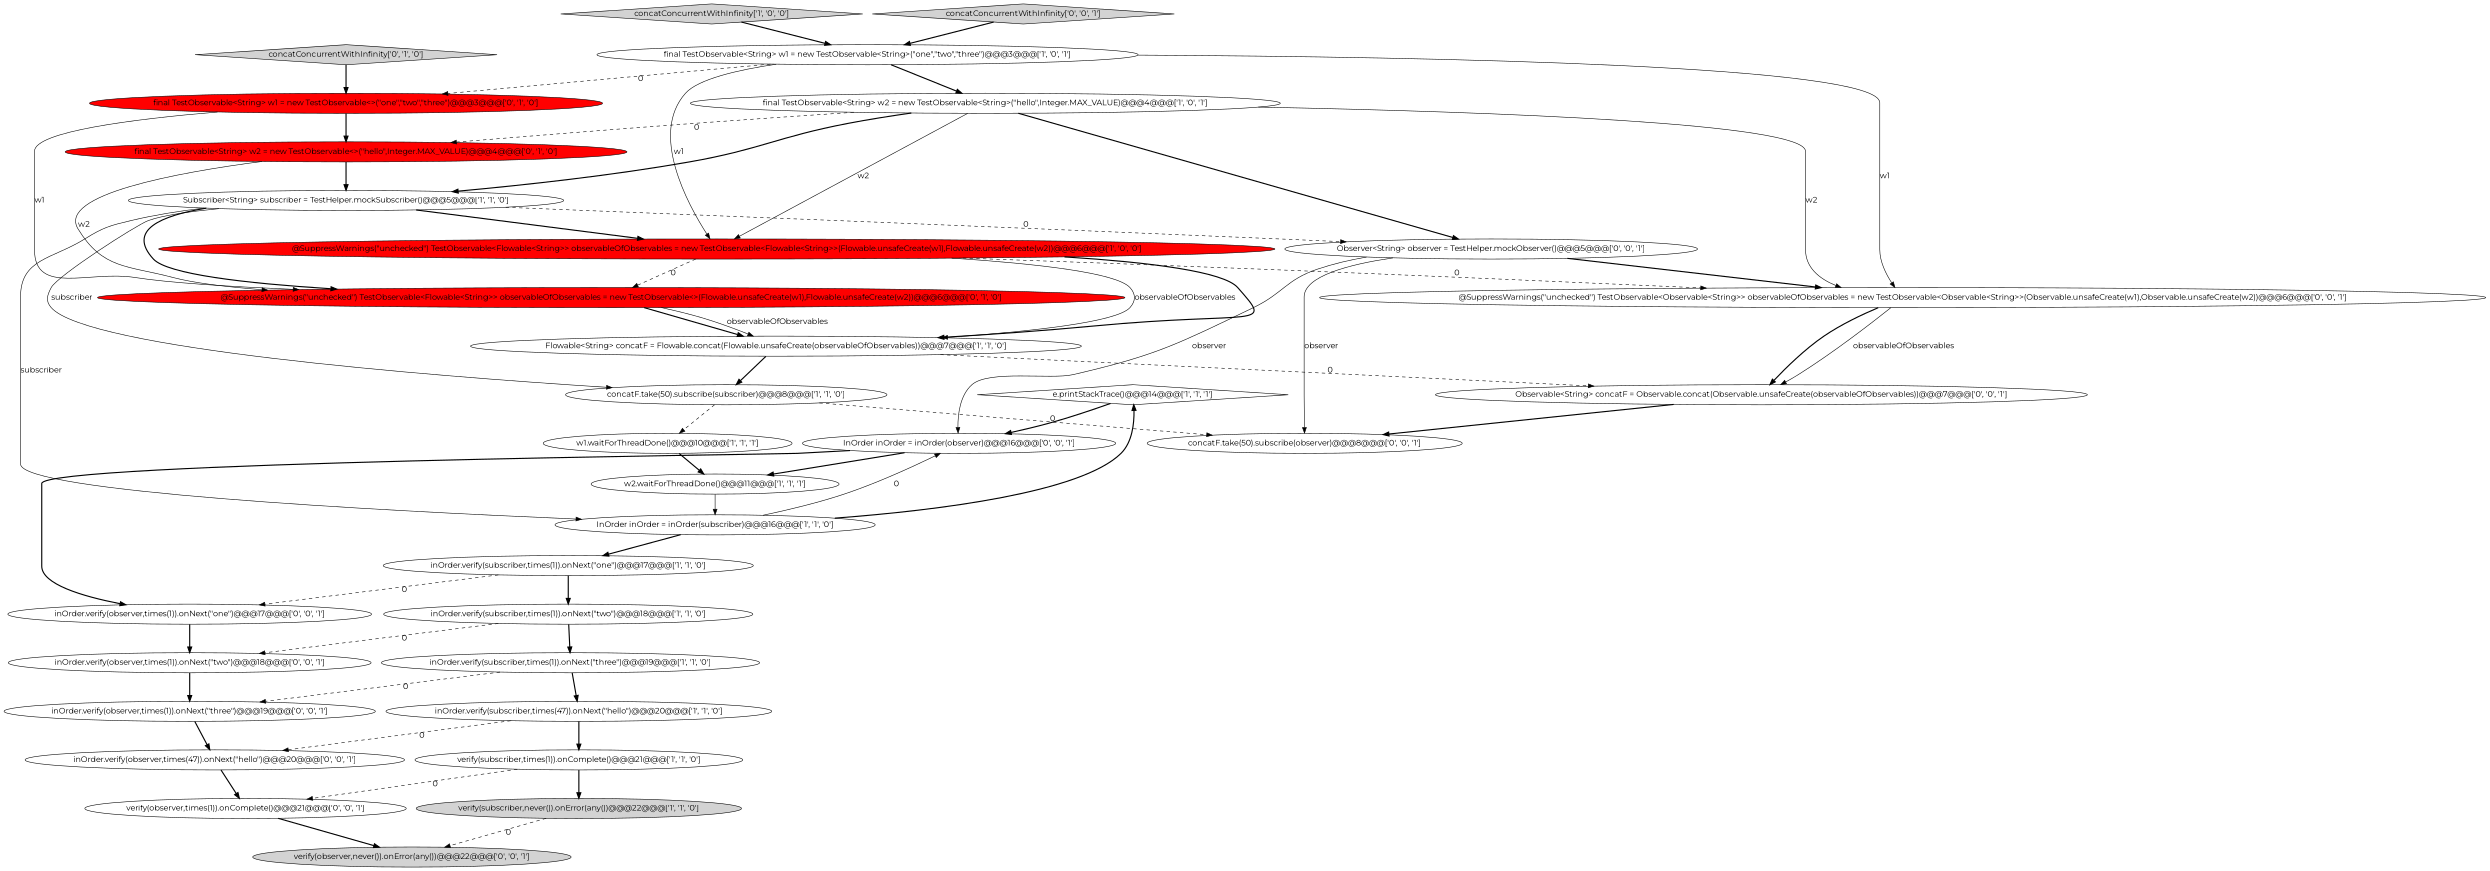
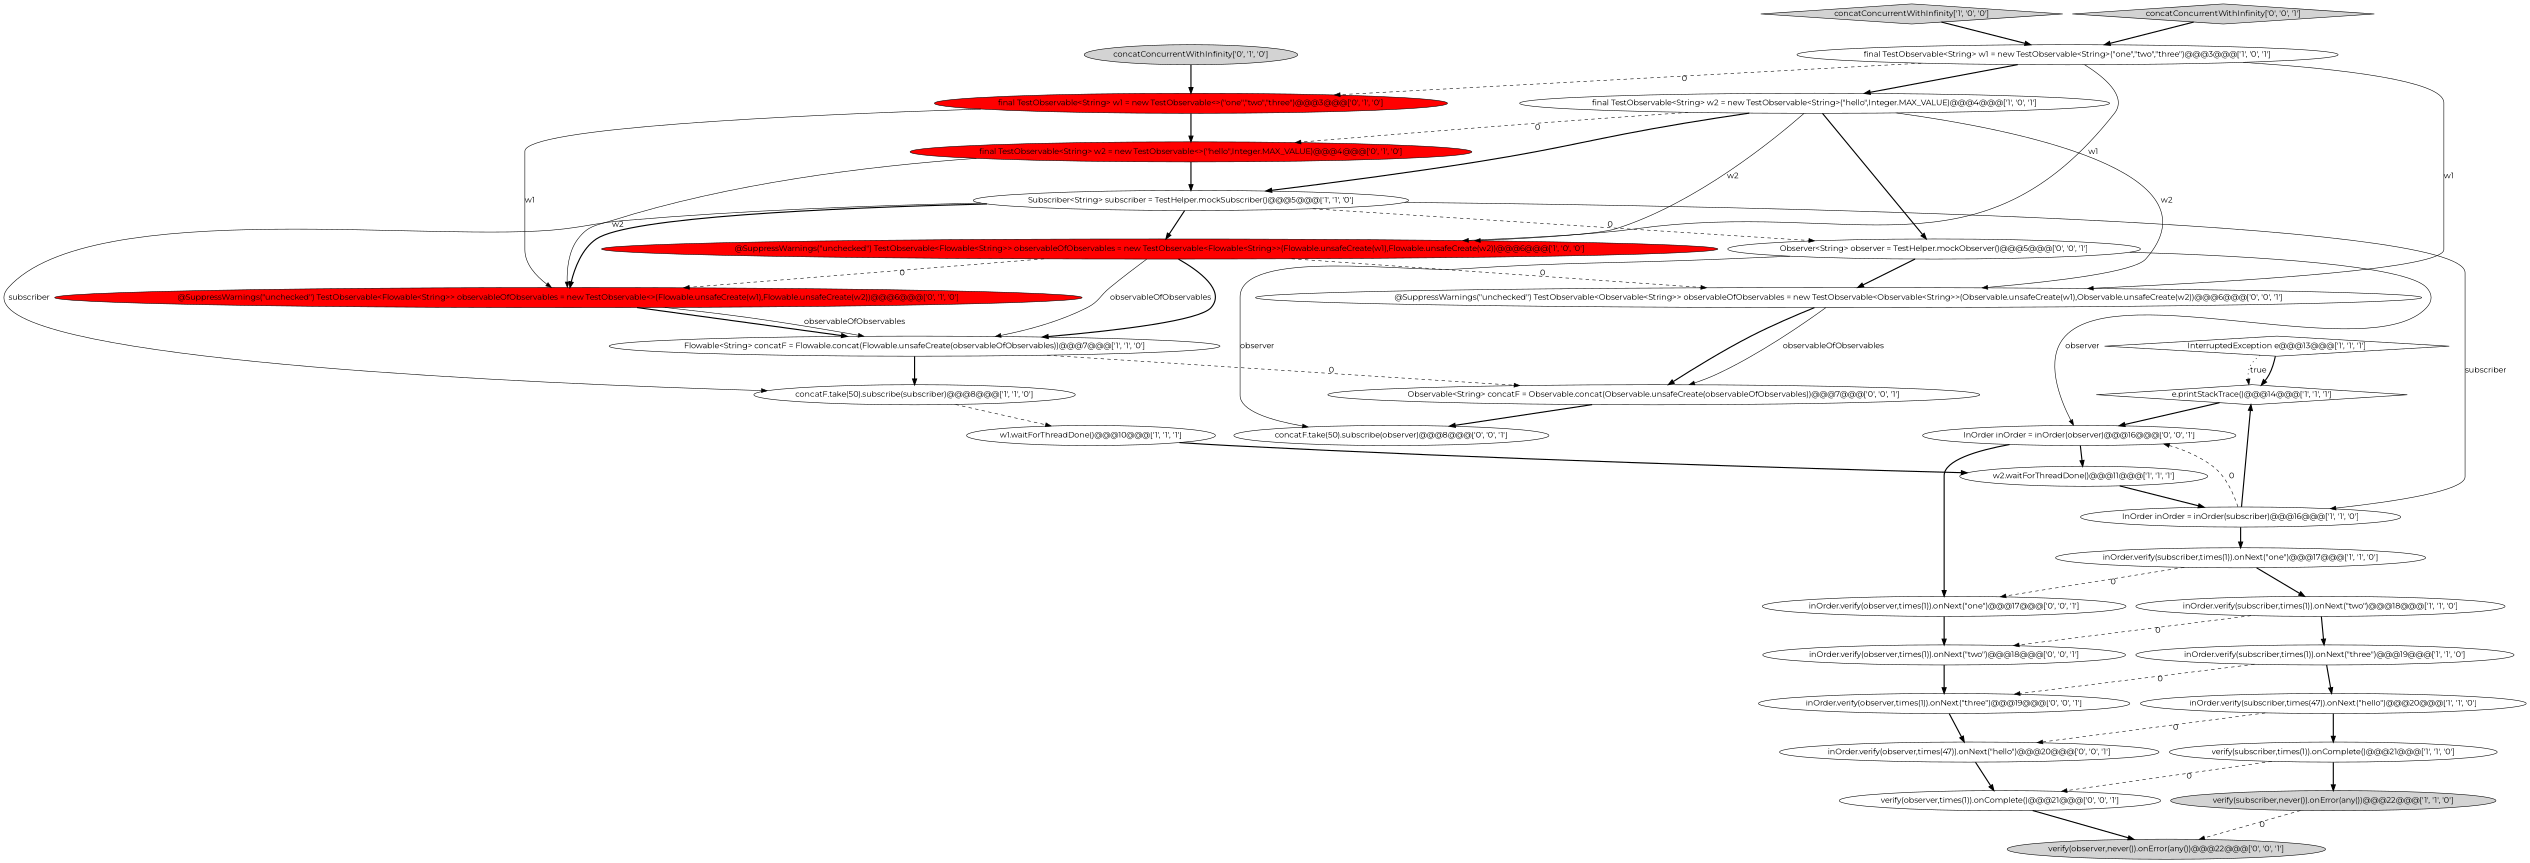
(346, 55) -> (1191, 55)
none -> (2277, 346)
(1013, 419) -> none
(851, 492) -> (2213, 466)
(715, 502) -> (2159, 496)
